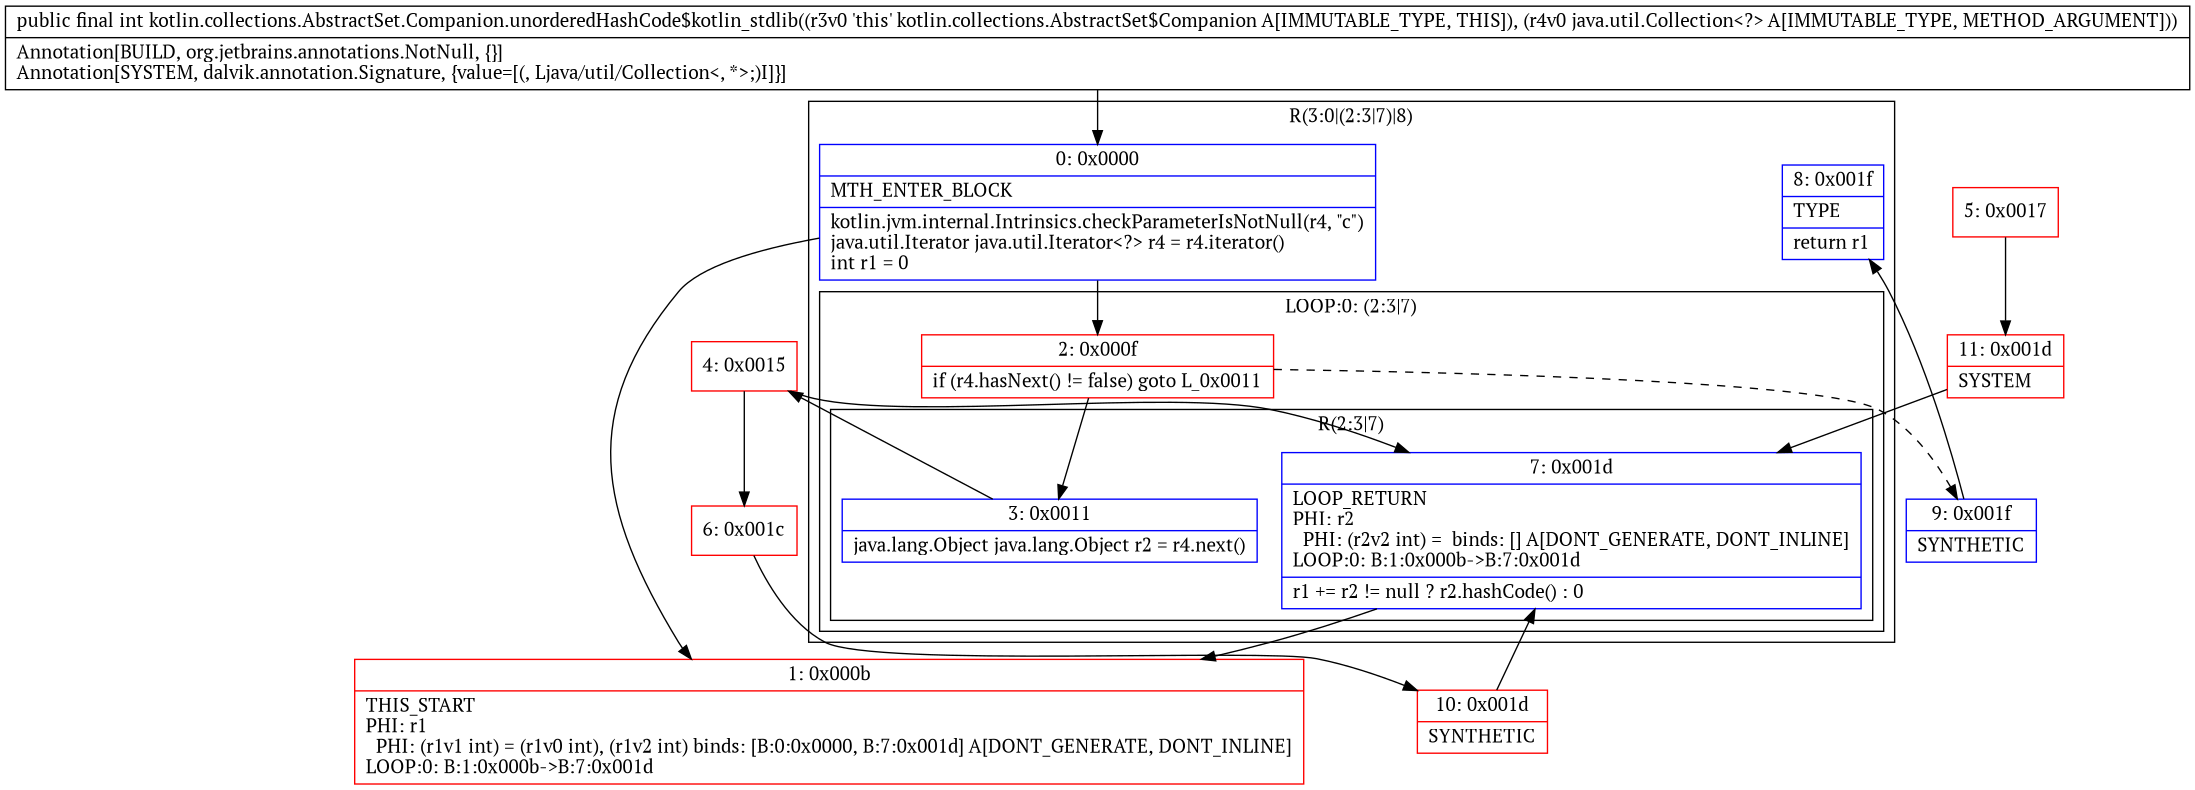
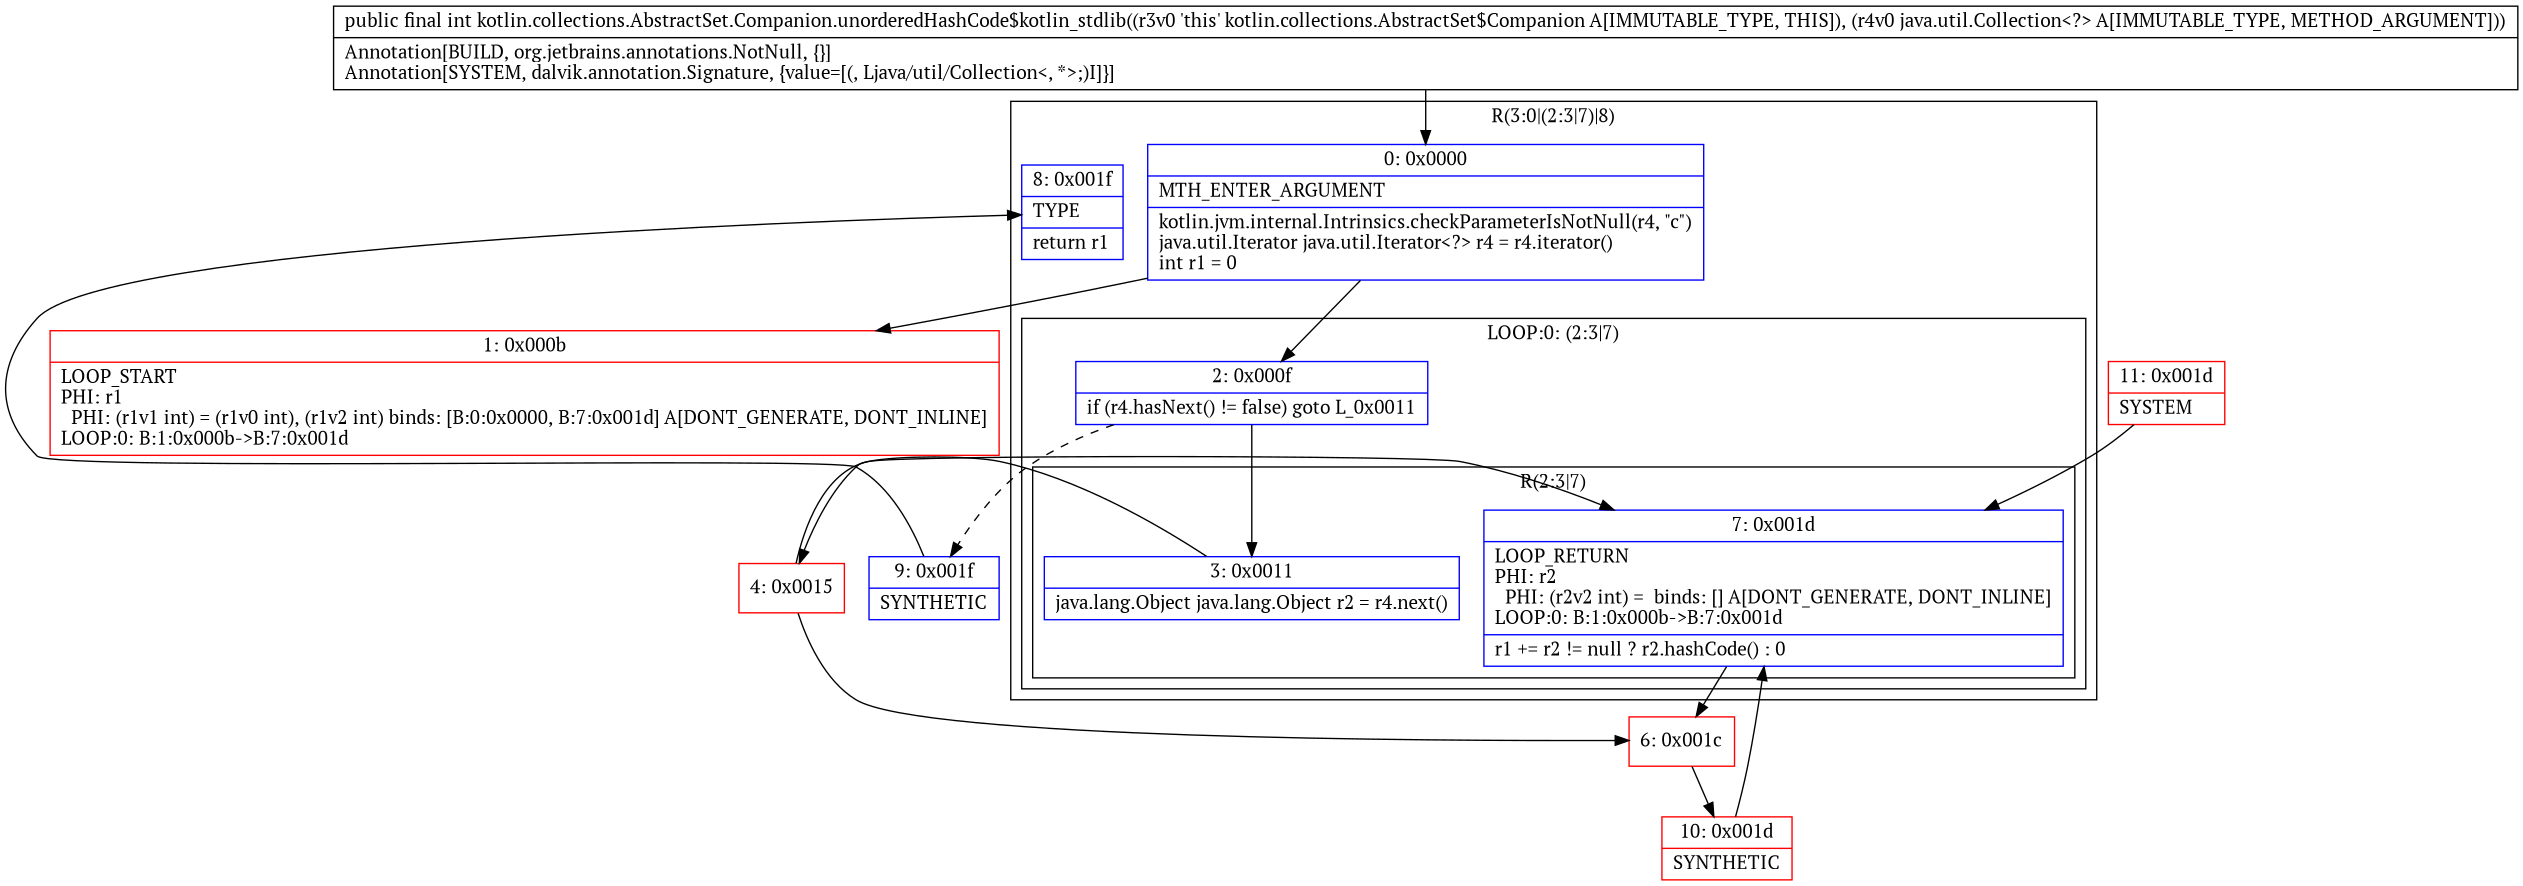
(922, 191) -> (1272, 191)
(2006, 212) -> none
(1098, 366) -> (1252, 393)
(1297, 635) -> (1715, 686)
(421, 706) -> (119, 377)
